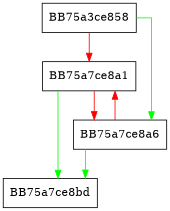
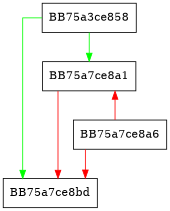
(89, 43) -> (89, 43)
(151, 57) -> (23, 84)
(94, 101) -> none
(58, 131) -> (58, 131)
(85, 160) -> (85, 160)
